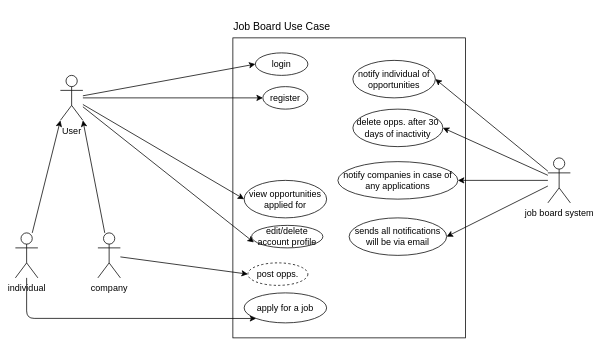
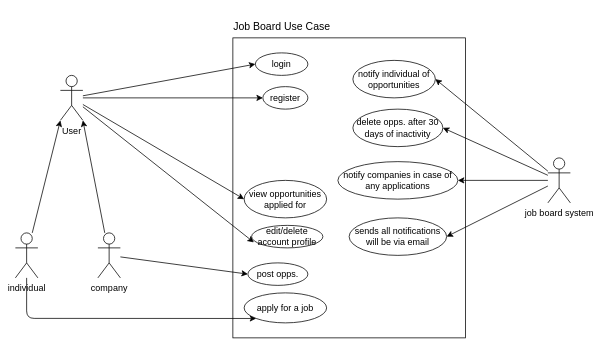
(278, 274) -> (278, 274)
